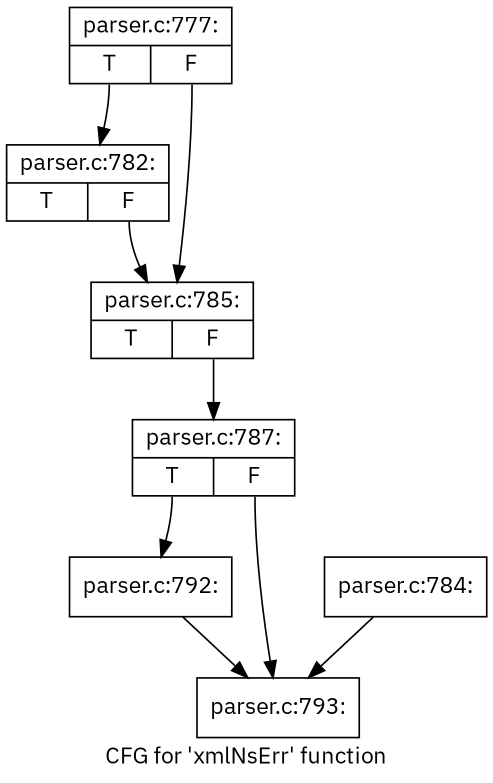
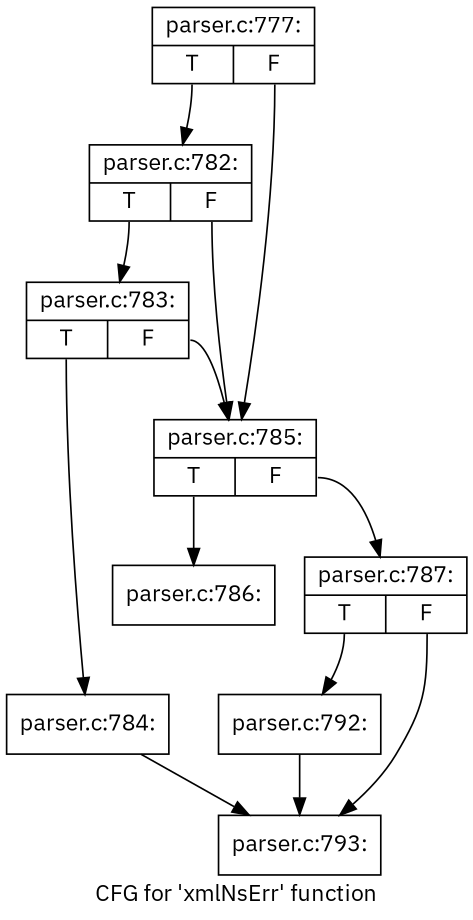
none -> (108, 320)
none -> (194, 595)
